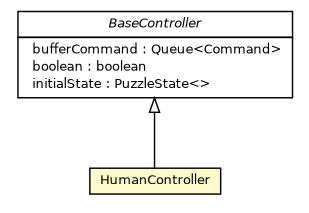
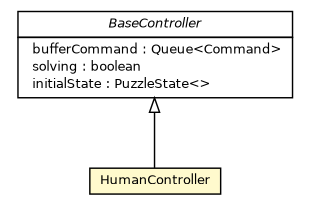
(88, 67) -> (85, 67)
